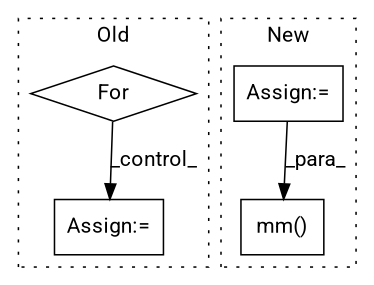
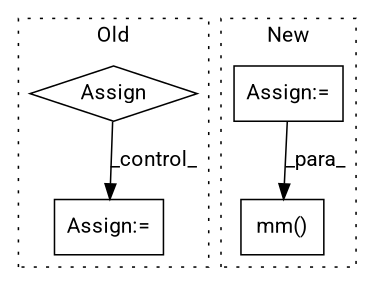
(114, 94) -> (114, 94)
